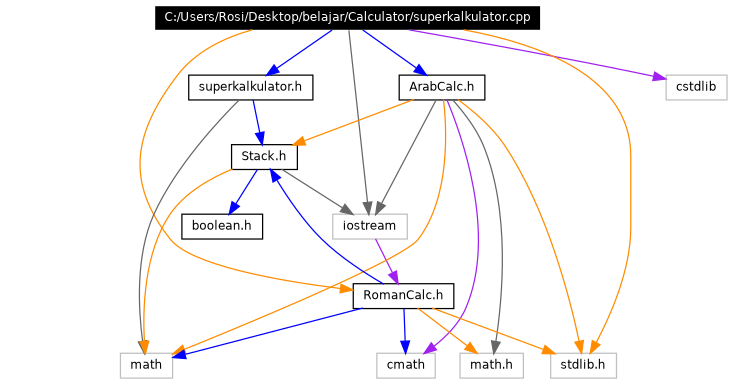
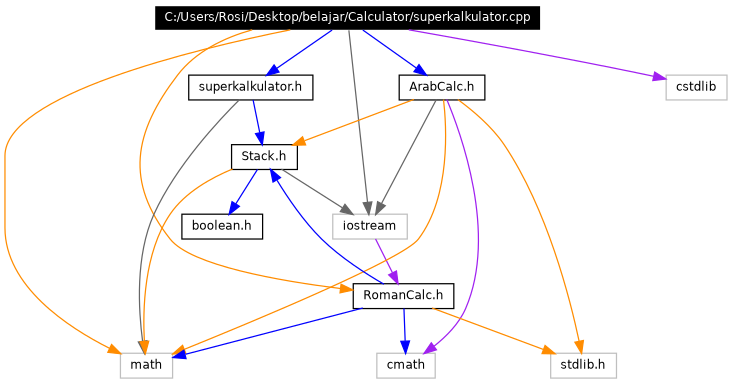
(628, 139) -> (27, 122)
(492, 366) -> none
